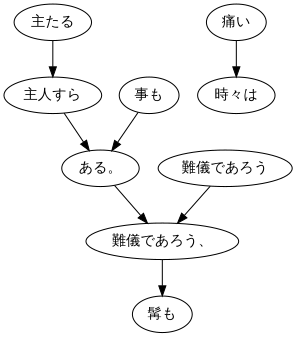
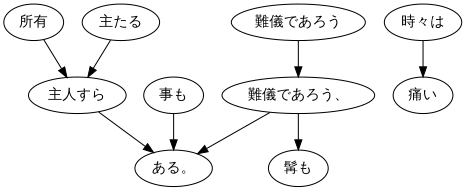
none -> (34, 22)
(236, 54) -> (423, 54)
(128, 201) -> (238, 130)
